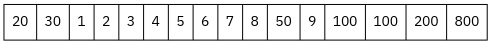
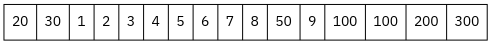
(467, 22) -> (467, 22)
